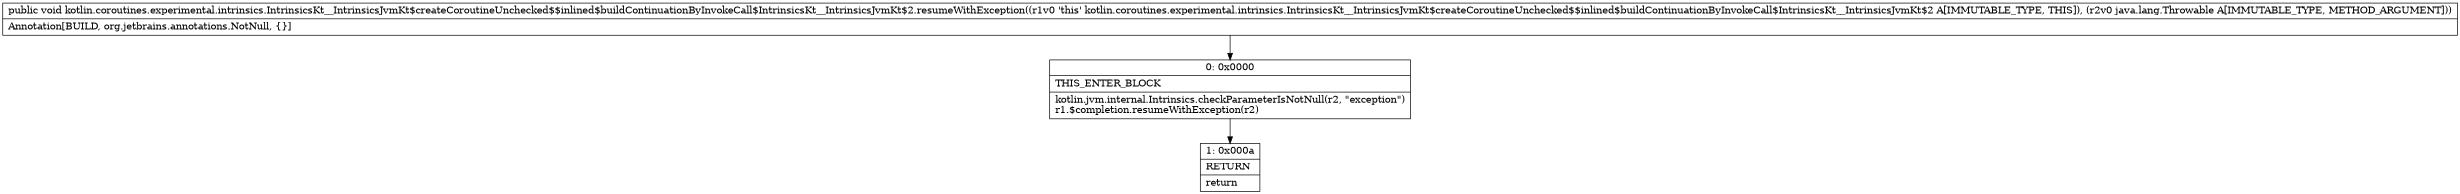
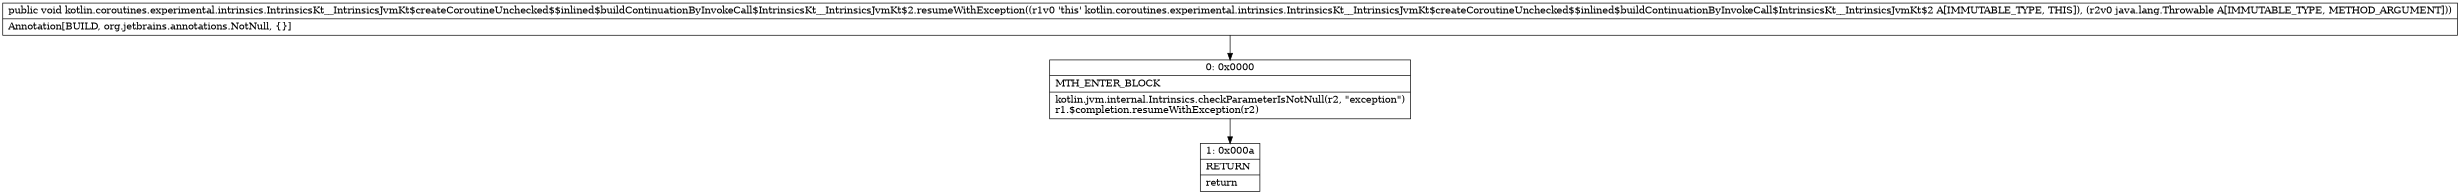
(1108, 84) -> (1108, 84)
